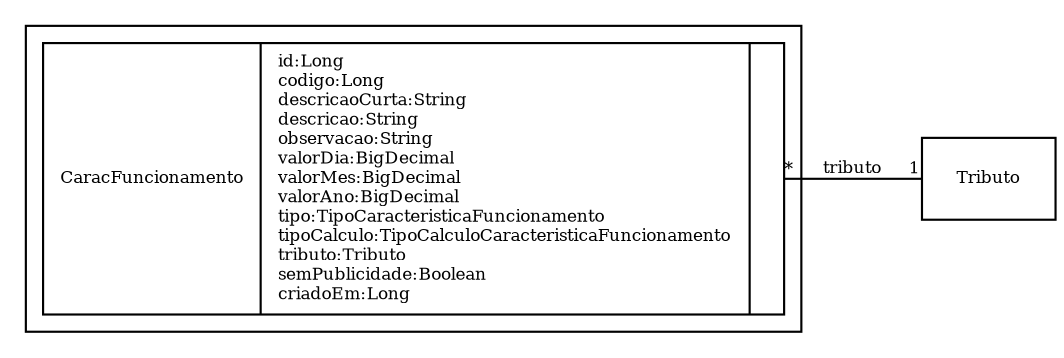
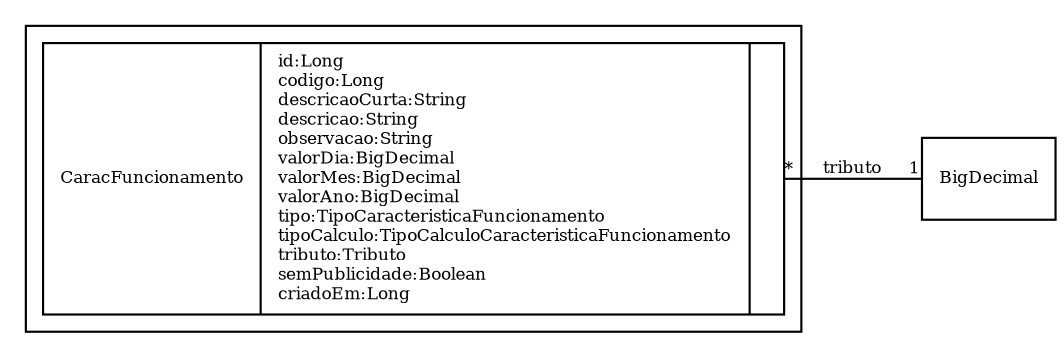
(989, 179) -> (989, 179)
